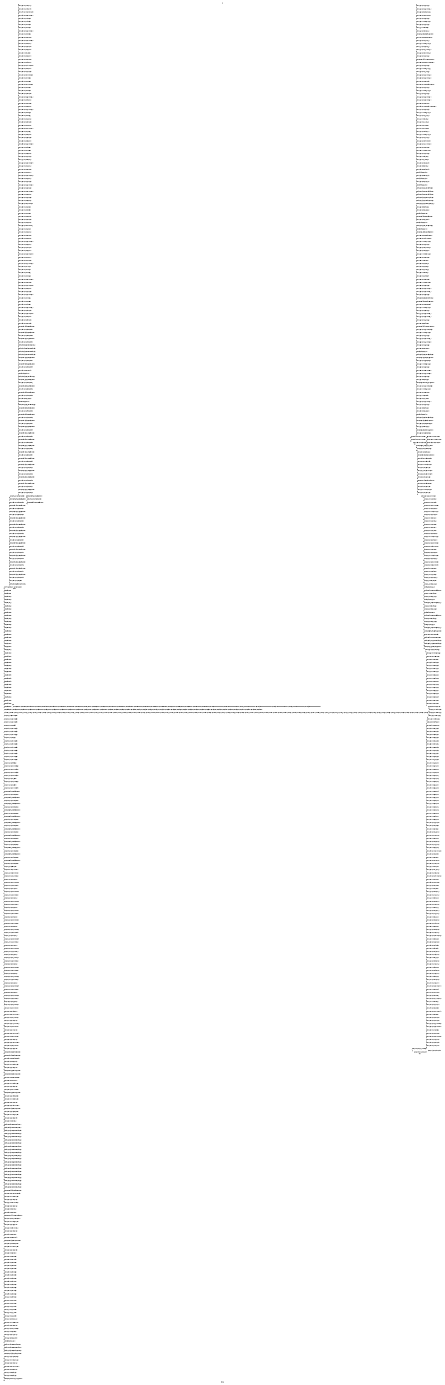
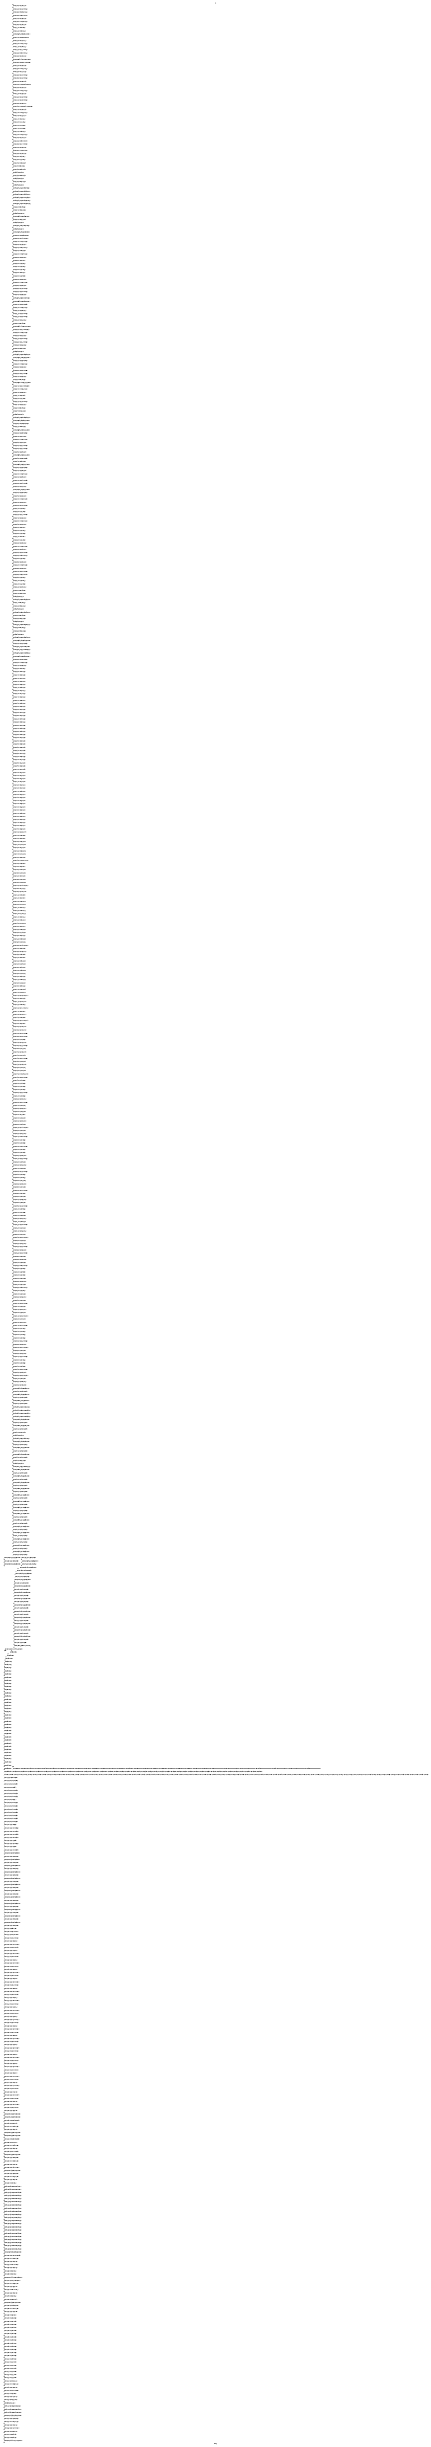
(412, 435) -> (13, 446)
(426, 1053) -> (13, 1065)
